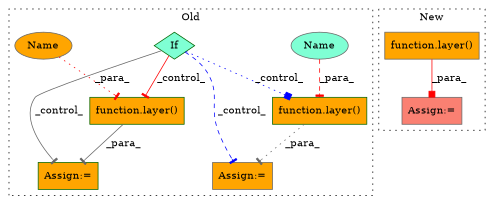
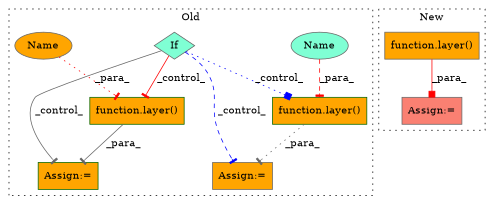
(174, 46) -> (174, 46)
